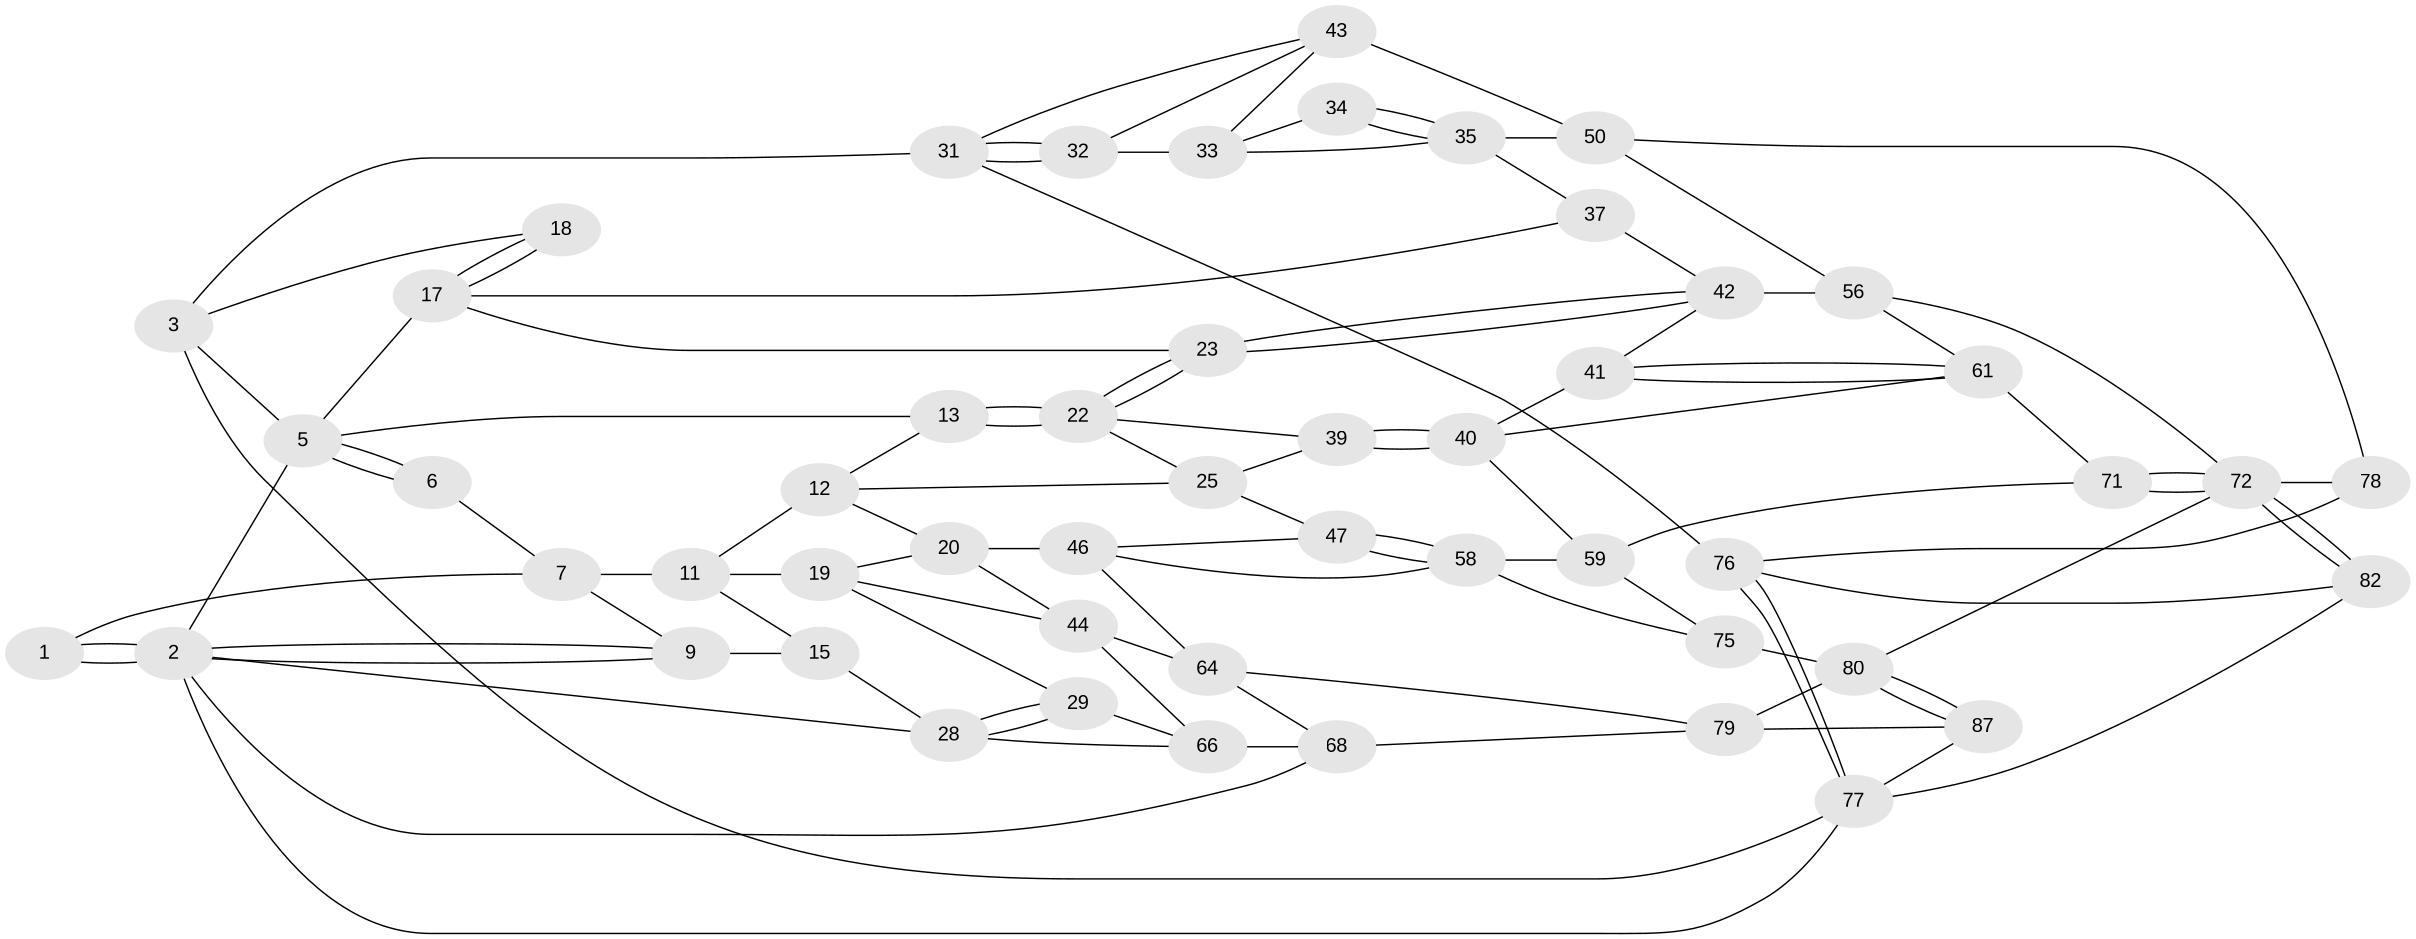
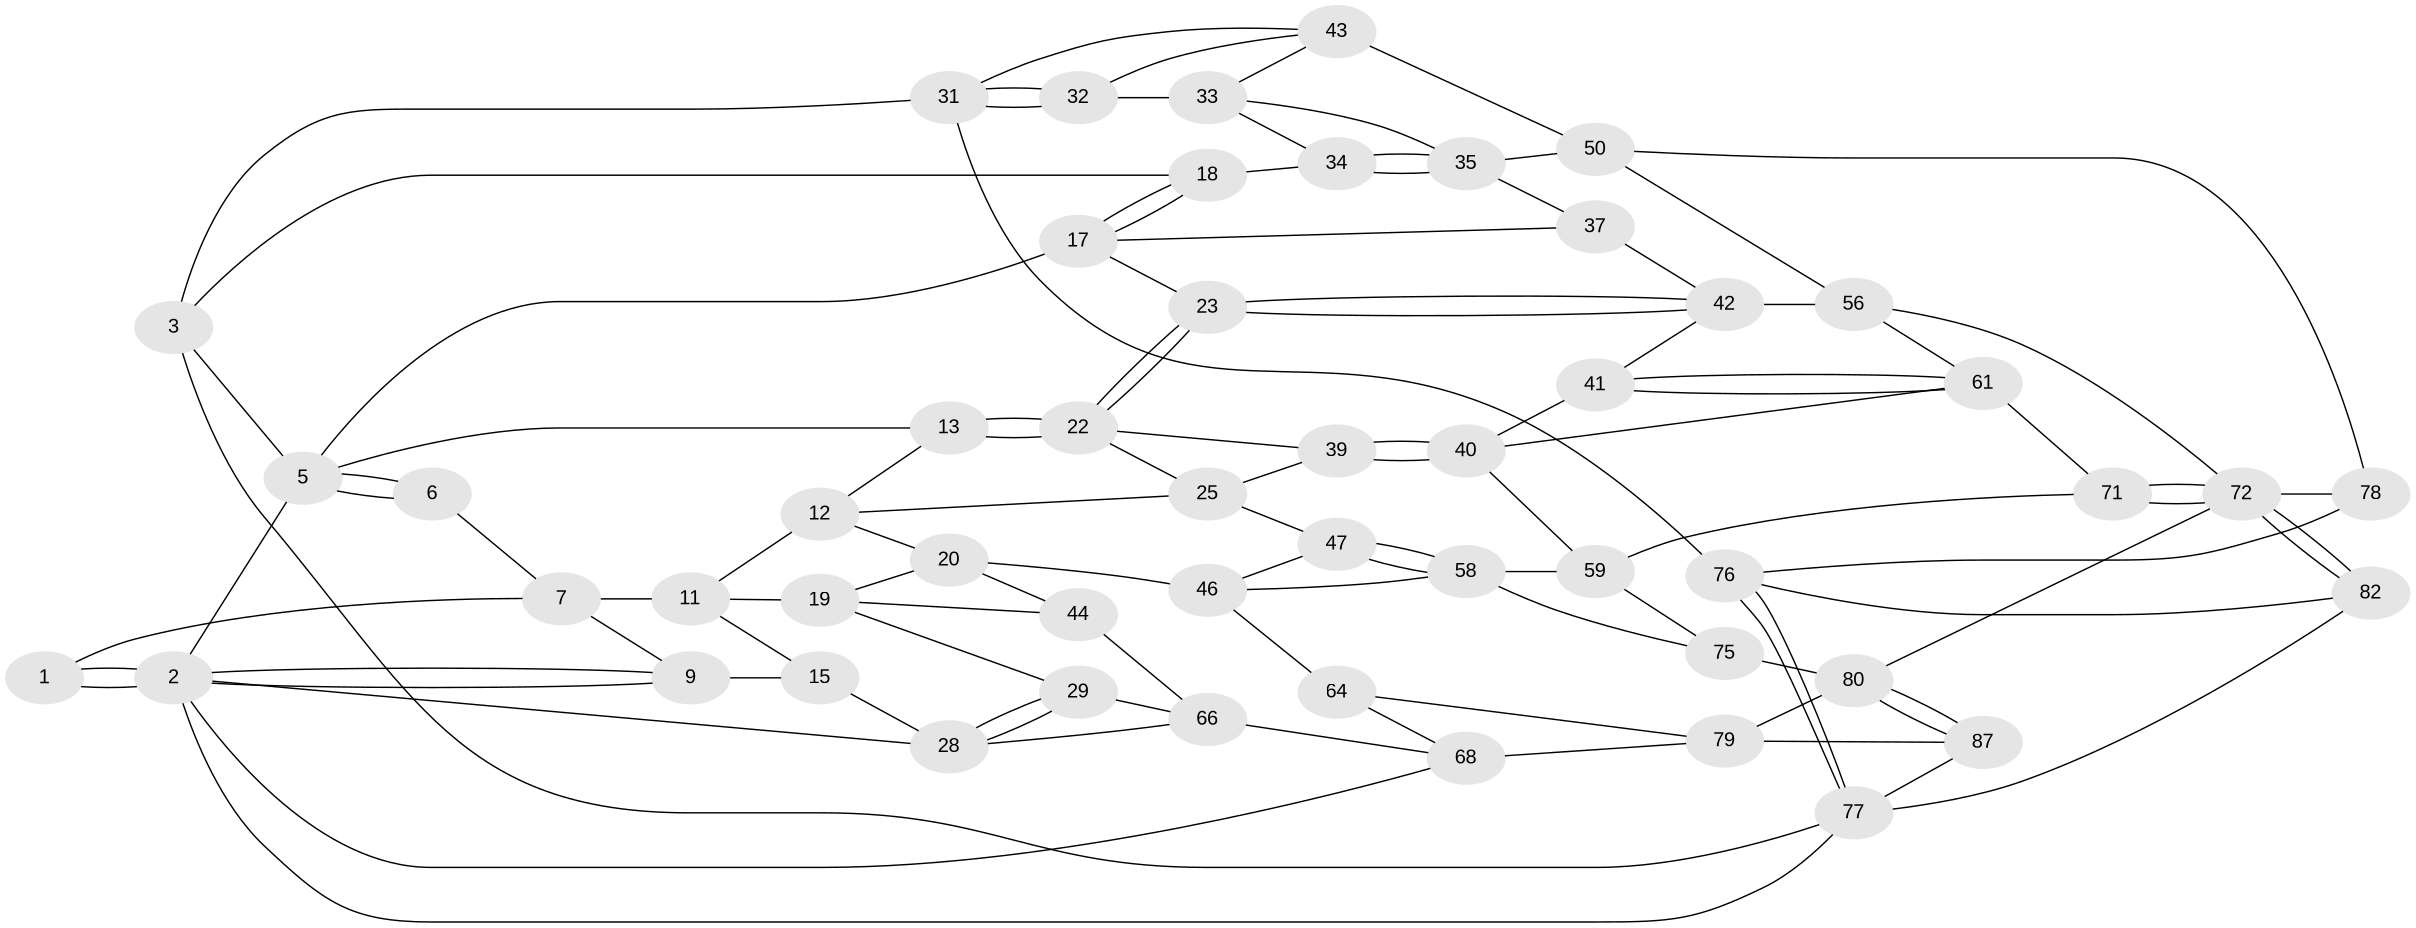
none -> (1272, 169)
(1143, 648) -> none
